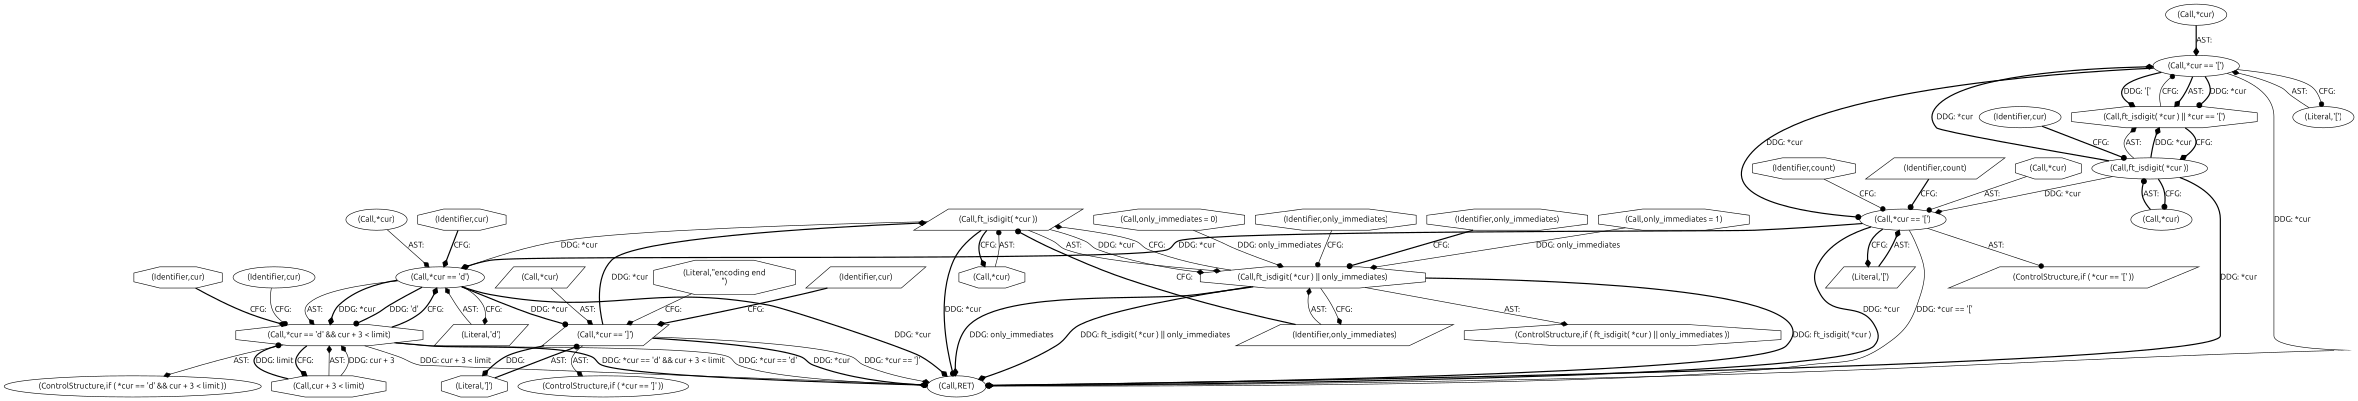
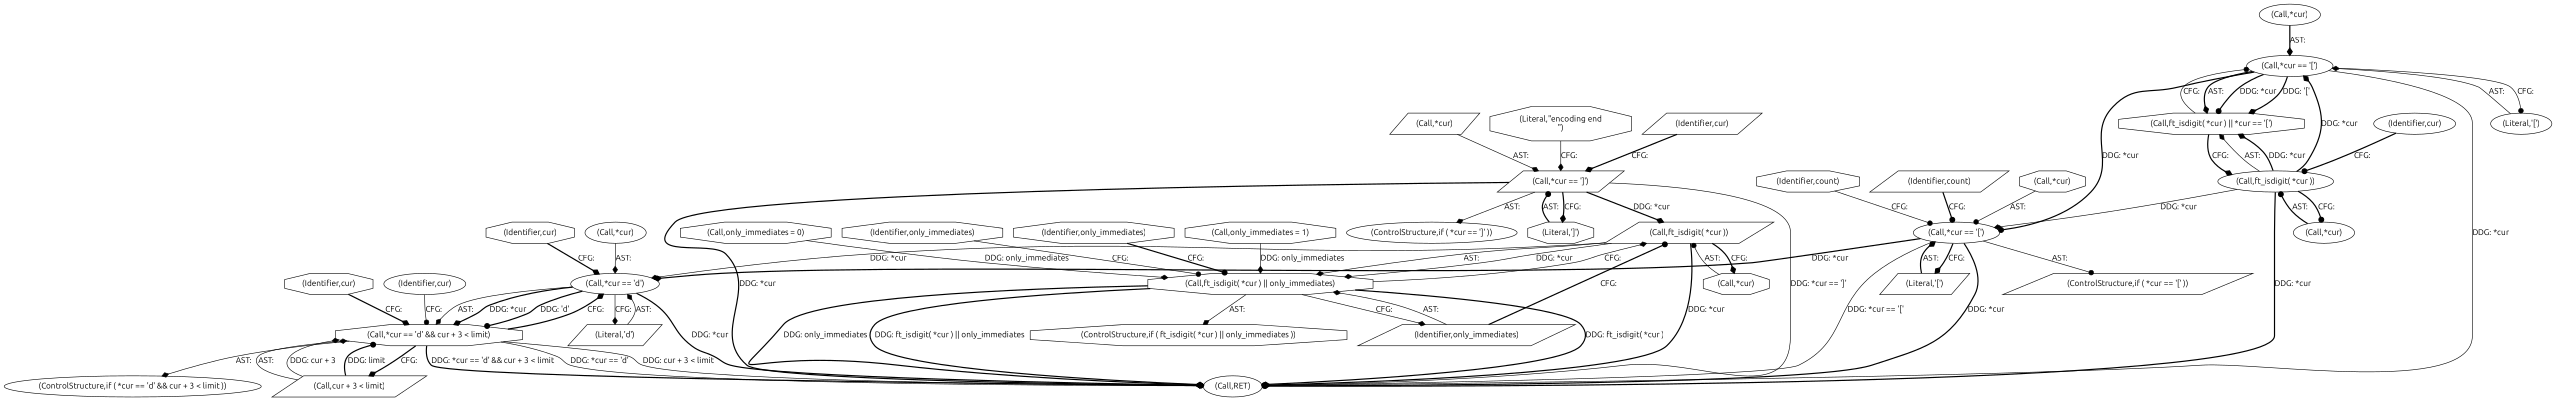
(512, 307) -> none
(517, 361) -> (1574, 207)
(329, 386) -> (349, 386)
